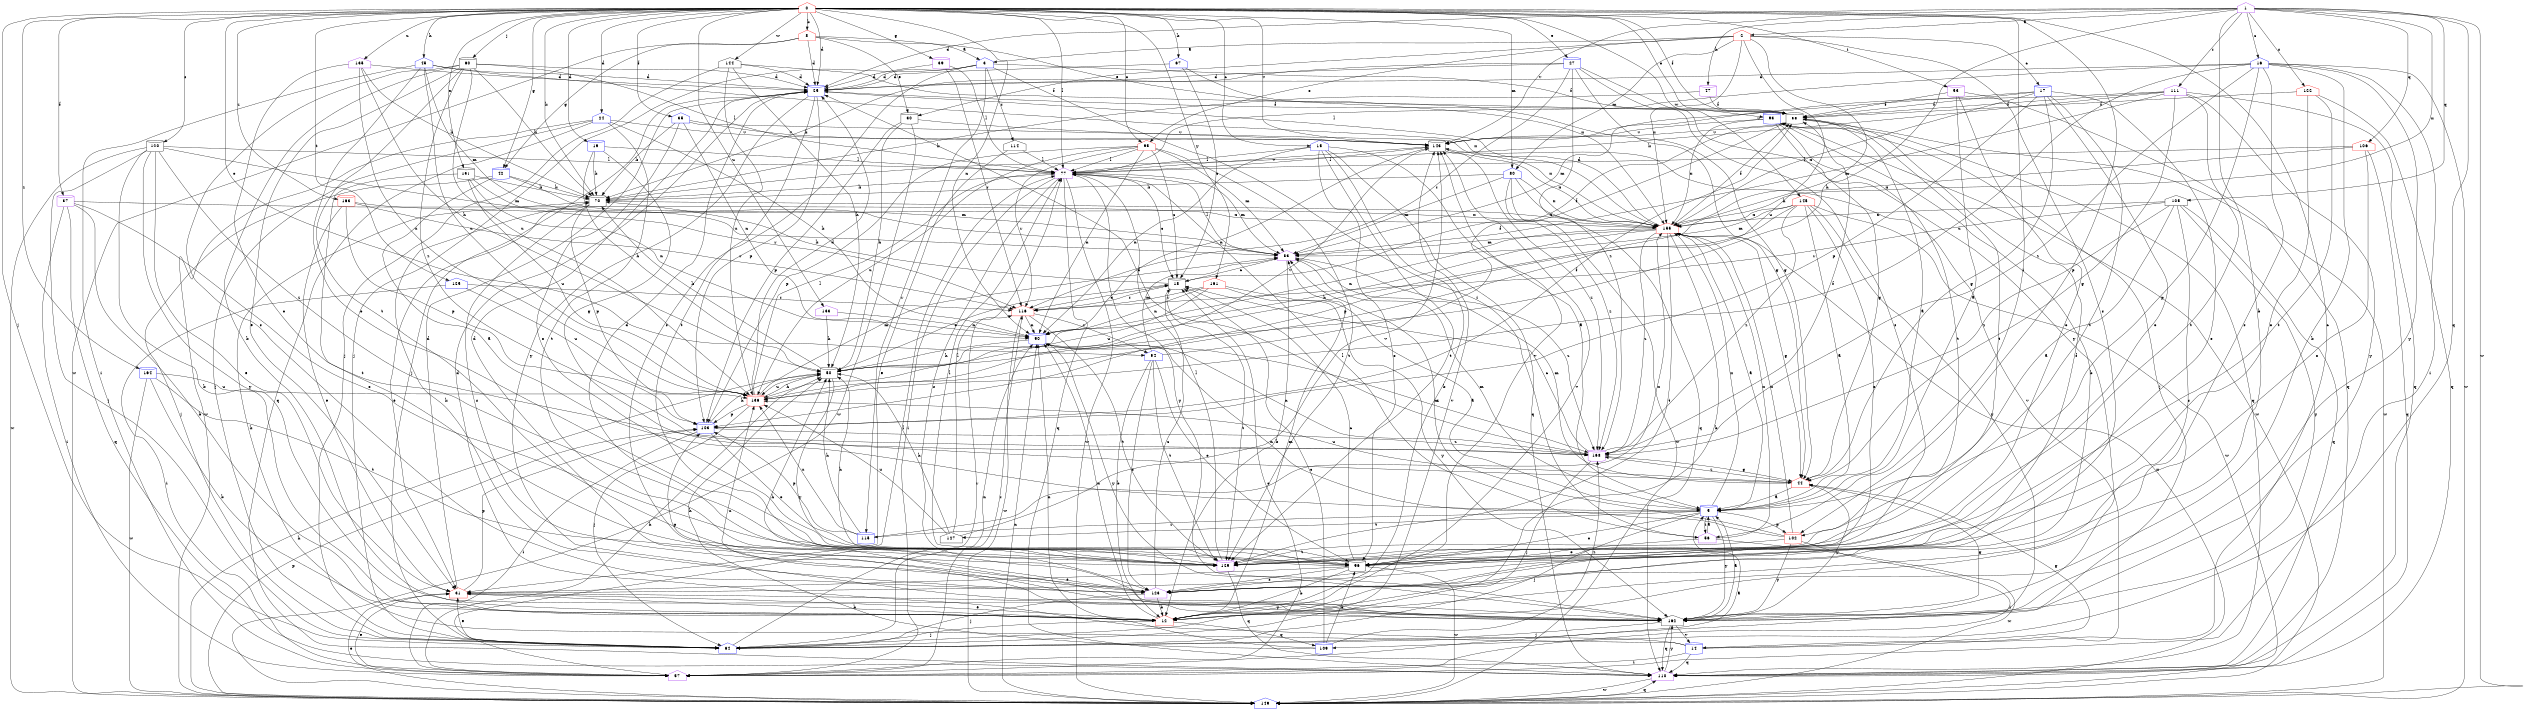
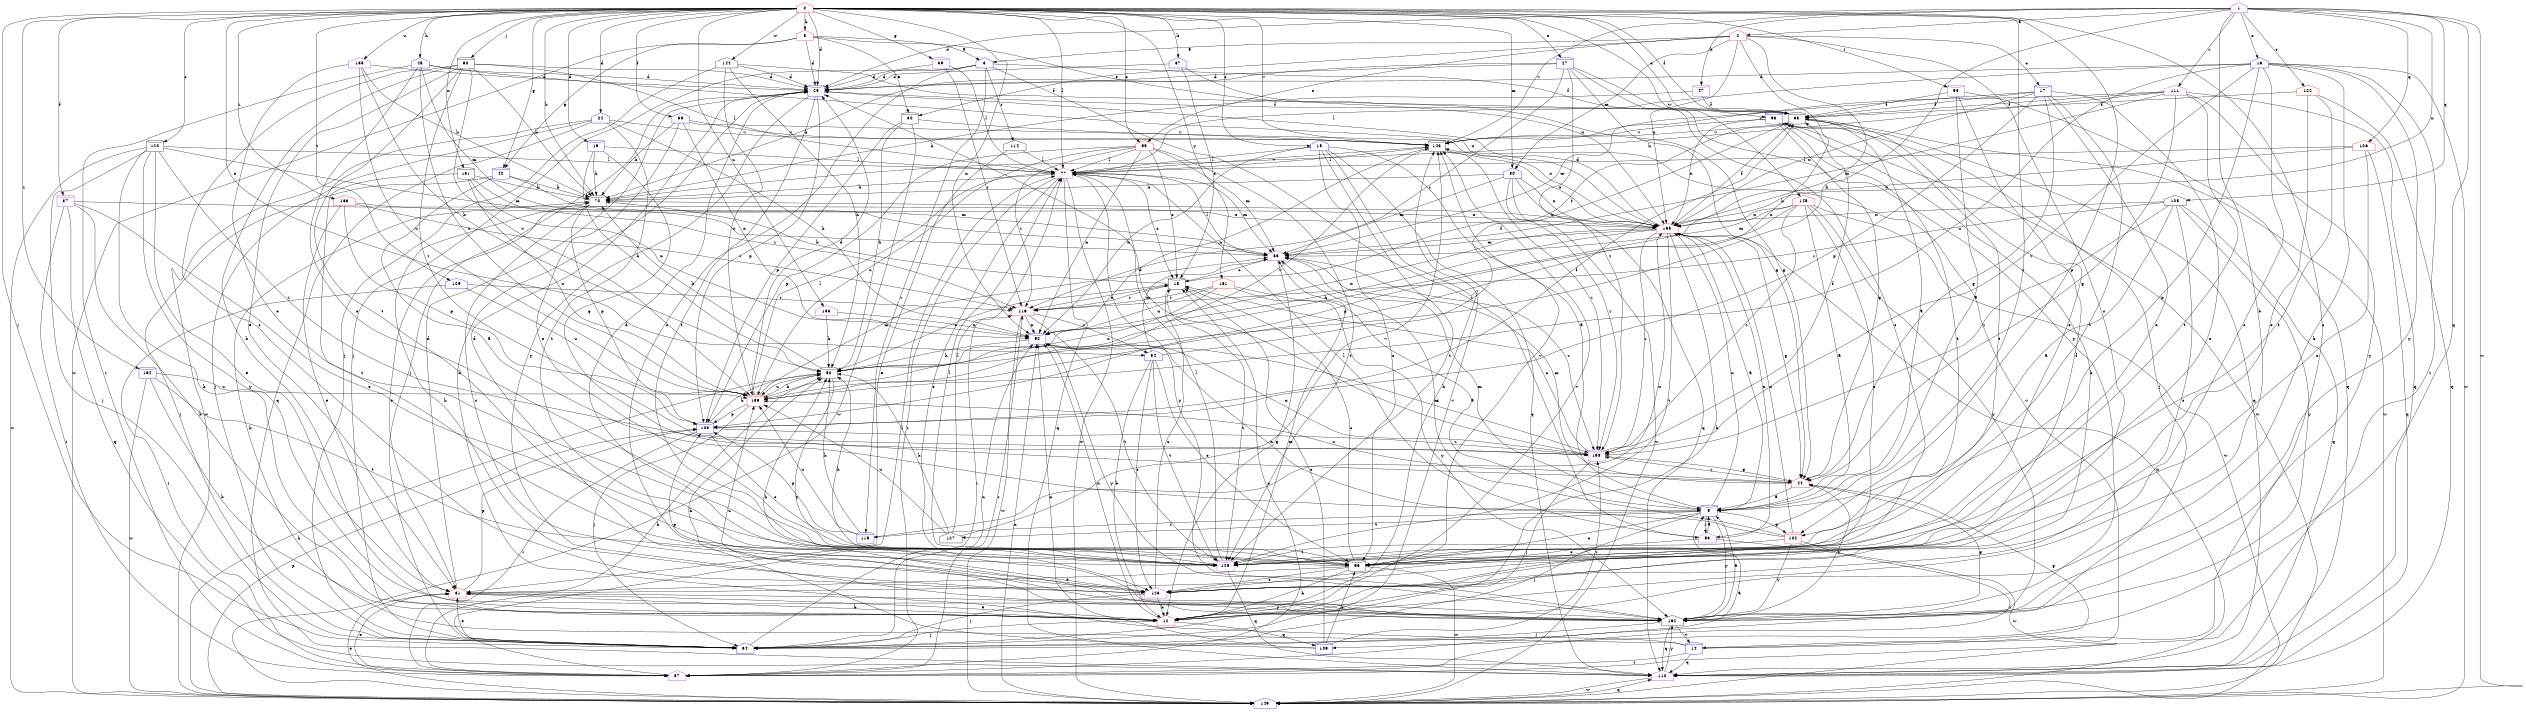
(346, 201) -> (345, 201)
(1277, 442) -> (1277, 442)
